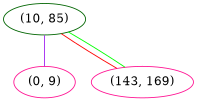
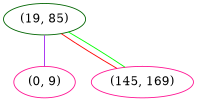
(45, 19) -> (45, 19)
(142, 82) -> (142, 82)
